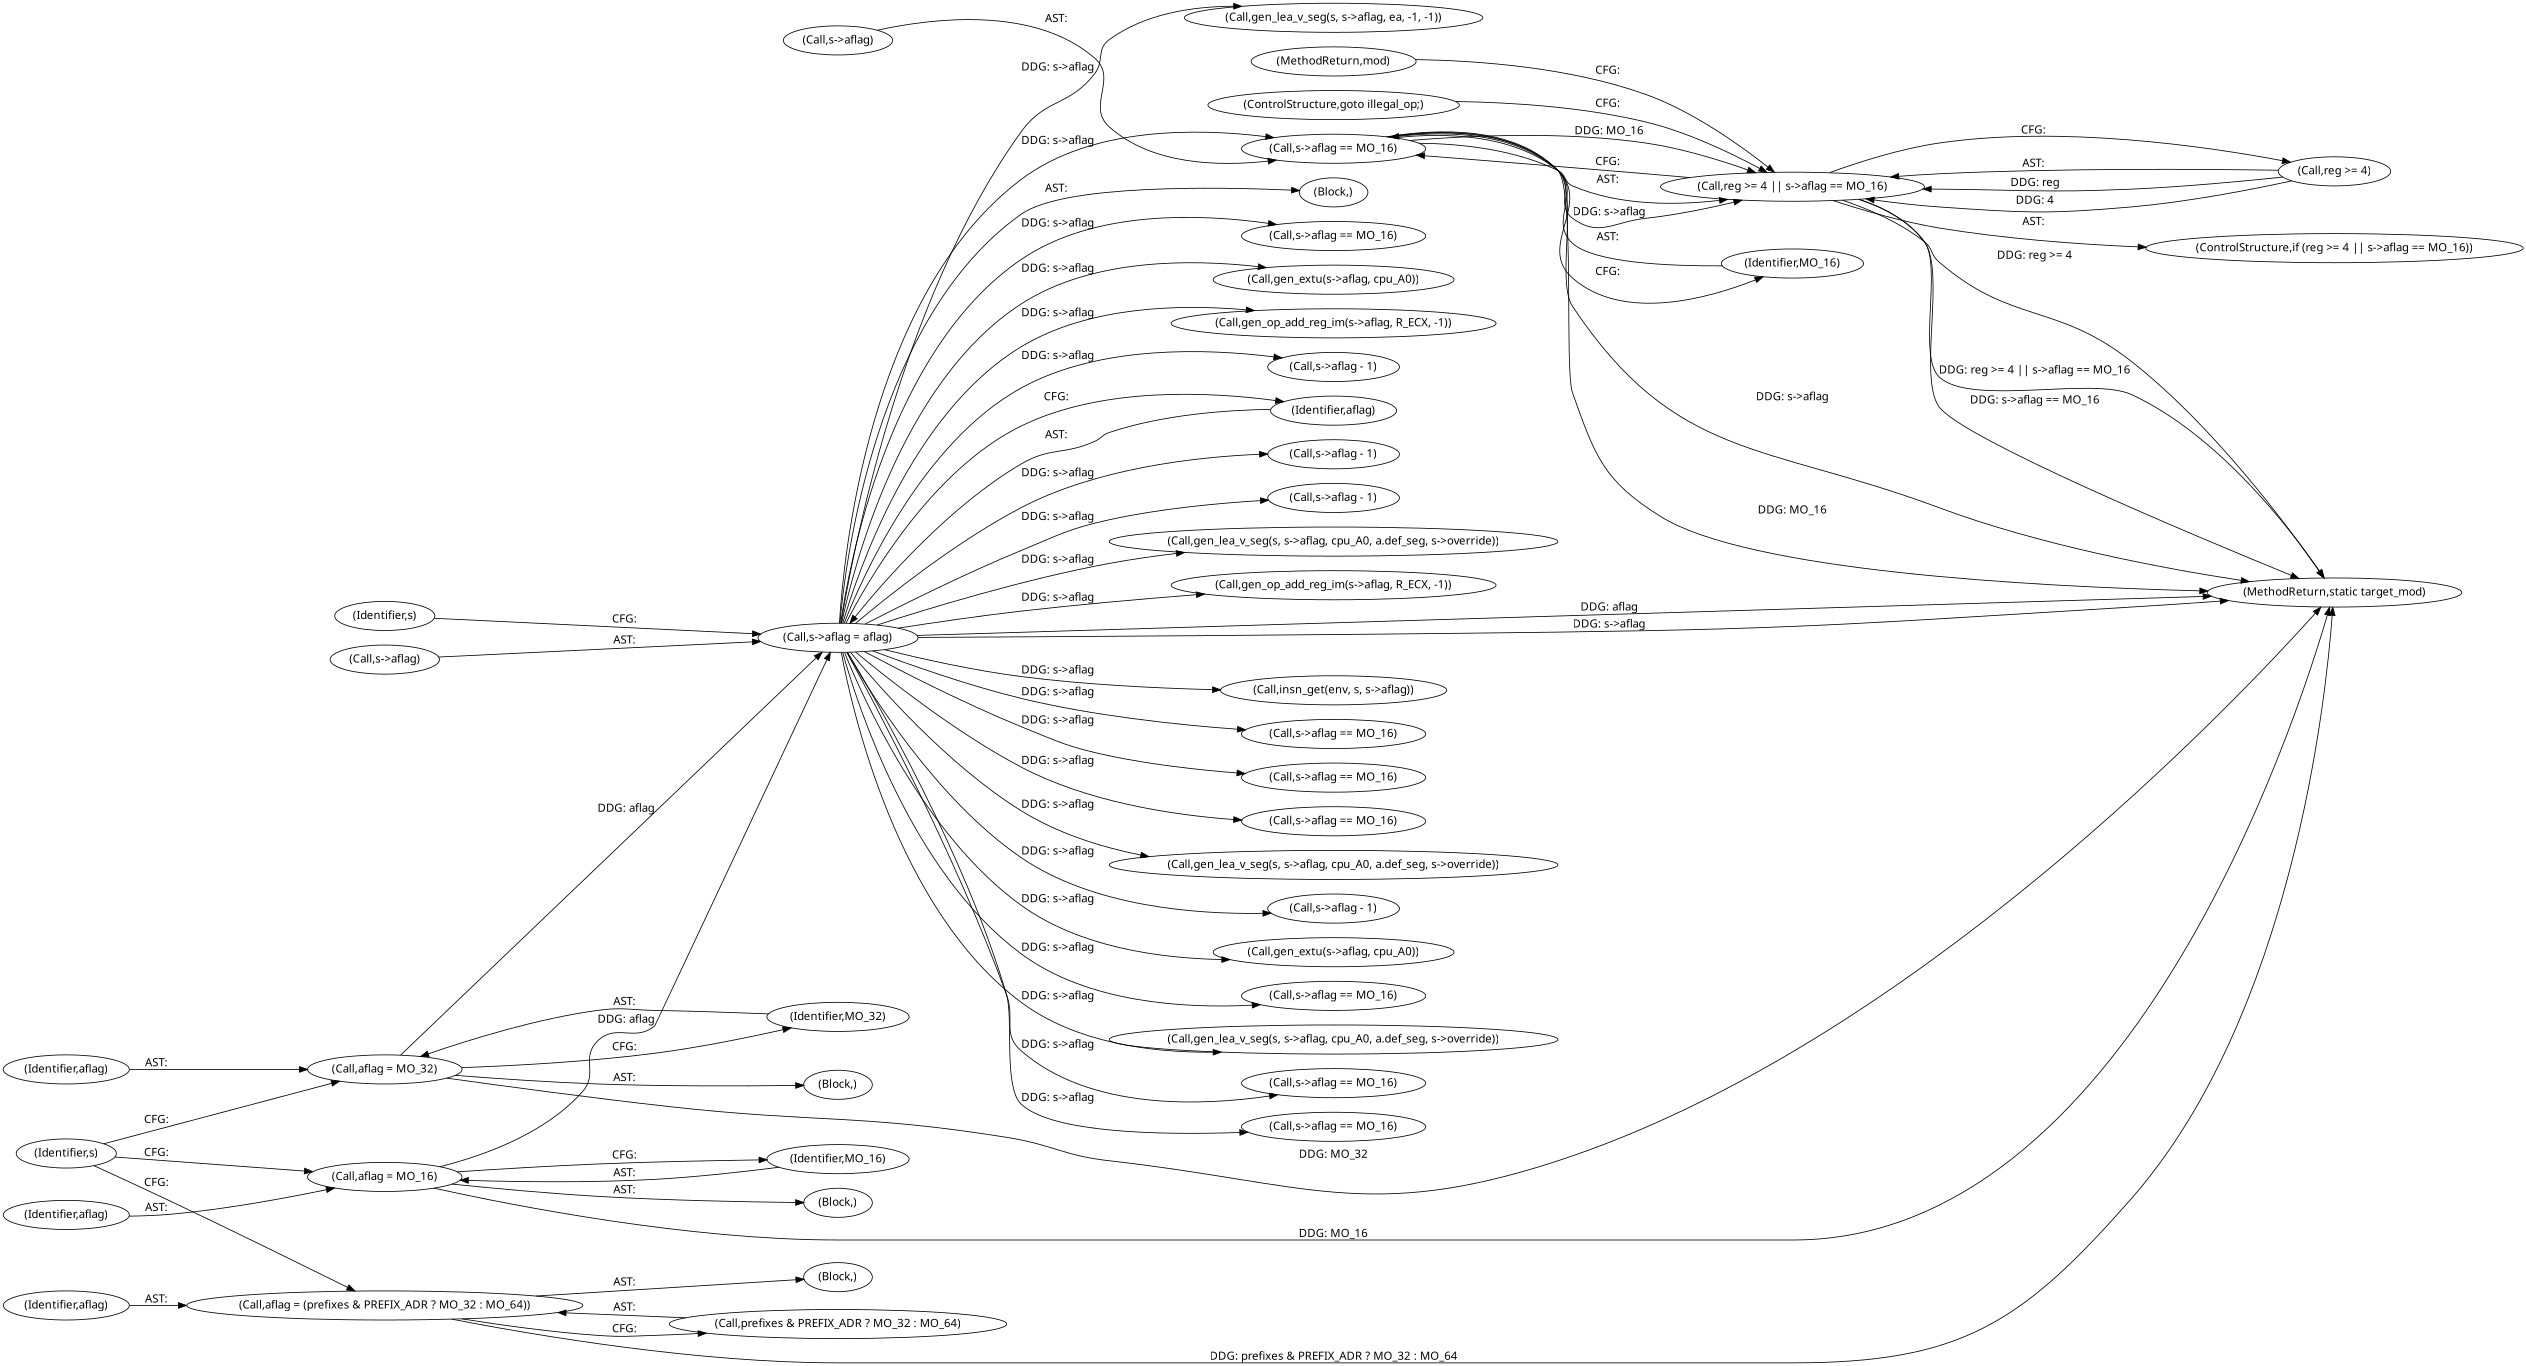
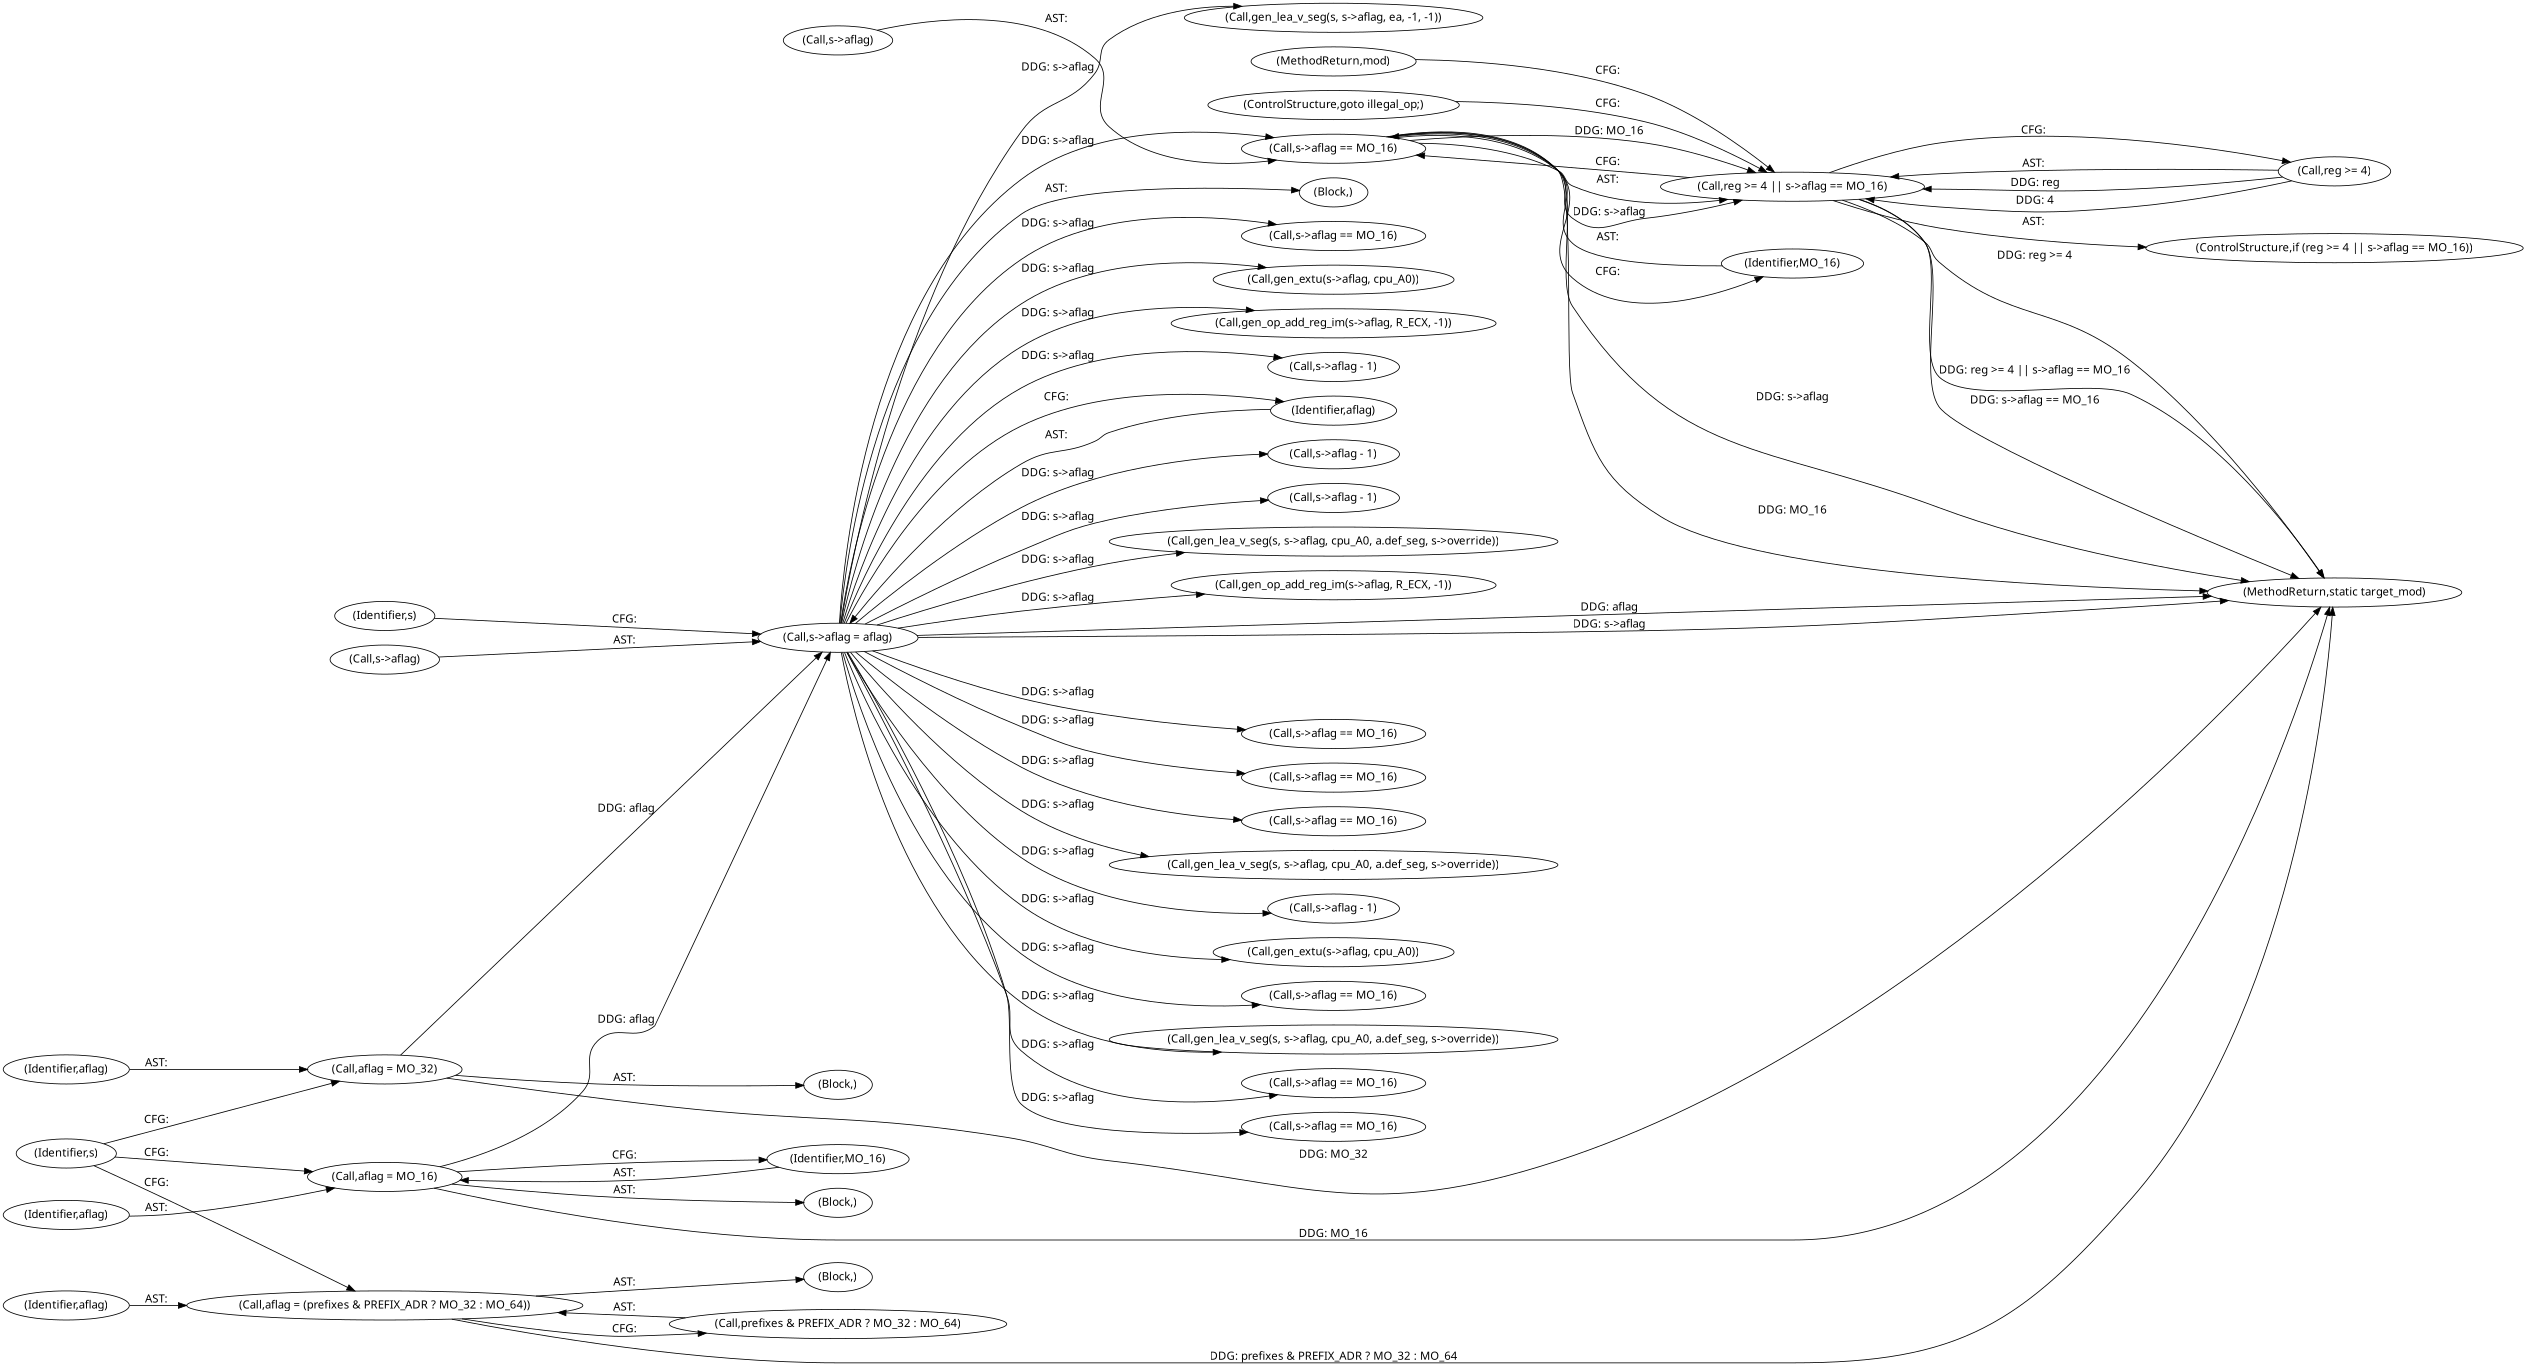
(1334, 690) -> none
(838, 1017) -> none
